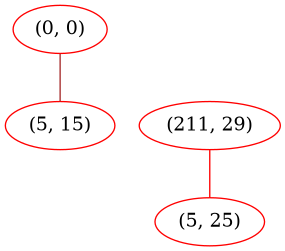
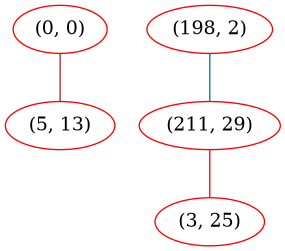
none -> (210, 29)
(60, 126) -> (60, 126)
(210, 222) -> (210, 222)
